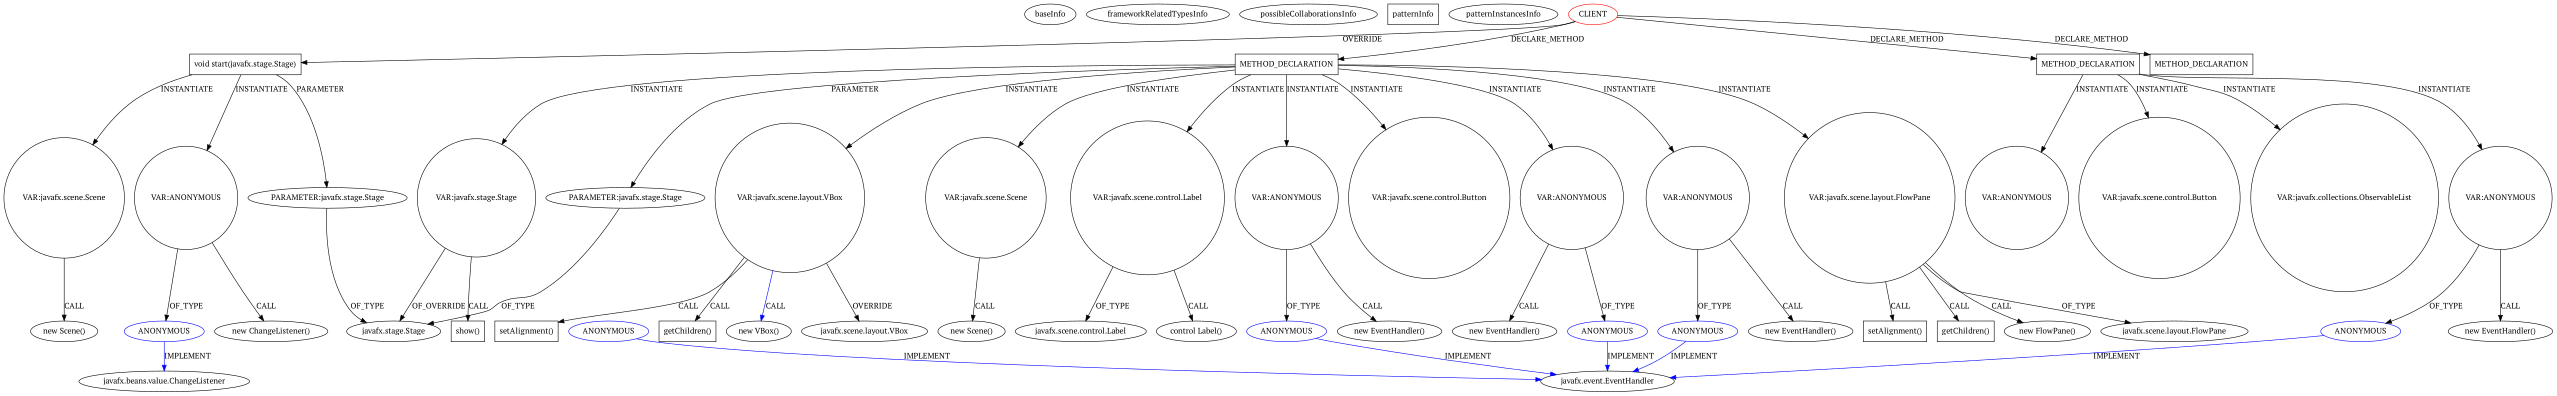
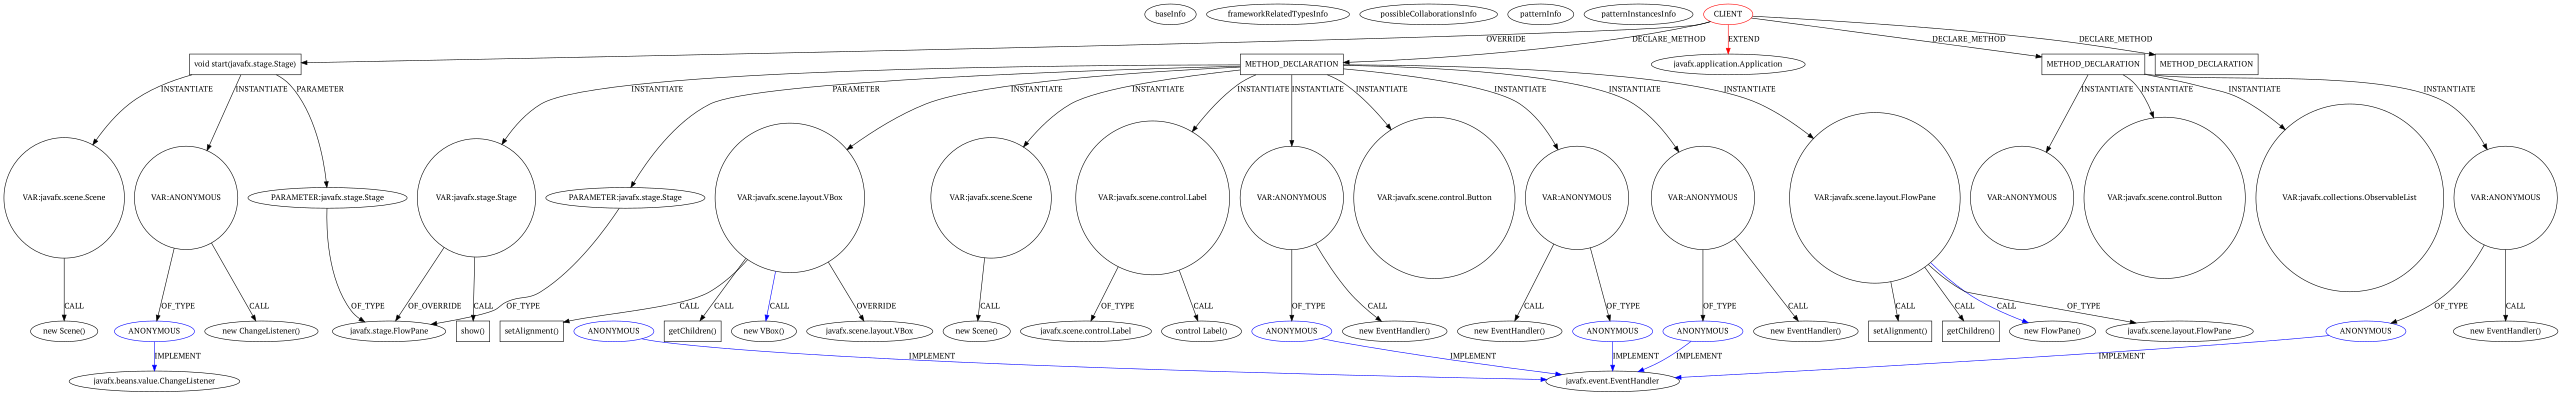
(1413, 14) -> (1541, 14)
none -> (1728, 64)
(1968, 297) -> (1973, 297)
(394, 331) -> (389, 331)
